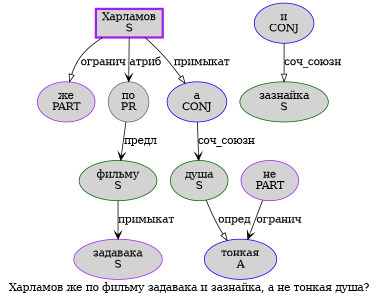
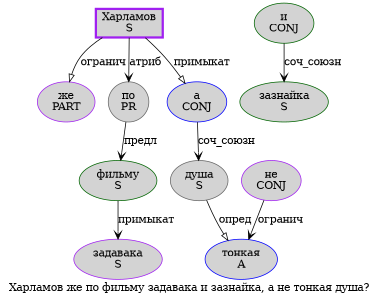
(284, 23) -> (284, 23)
(284, 59) -> (284, 59)
(199, 181) -> (199, 181)
(270, 181) -> (271, 181)
